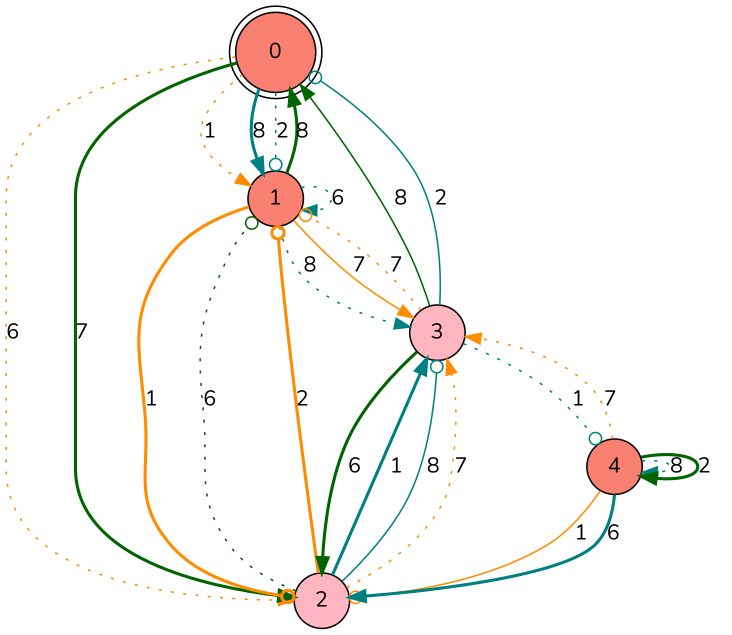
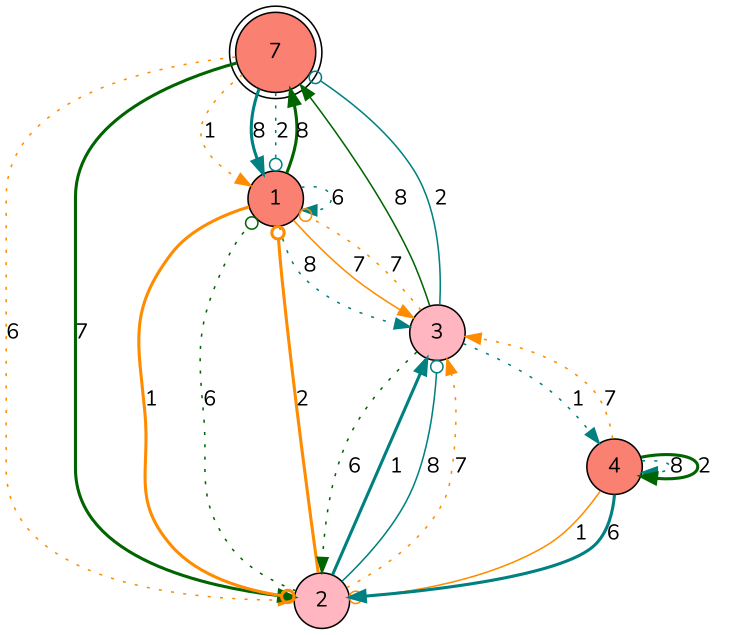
(276, 52) -> (276, 52)
(534, 379) -> (534, 379)
(346, 444) -> (346, 444)
